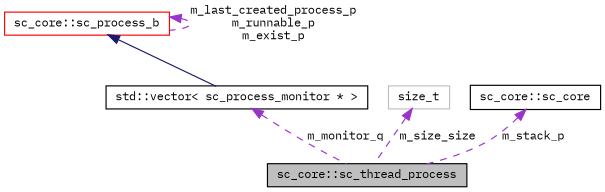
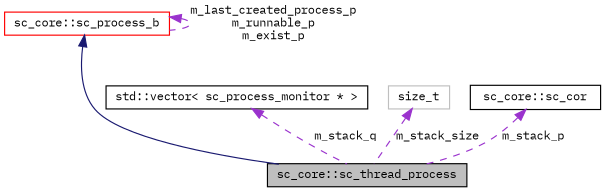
(167, 63) -> (152, 138)
(535, 97) -> (535, 97)
(346, 137) -> (346, 137)
(438, 137) -> (438, 137)
